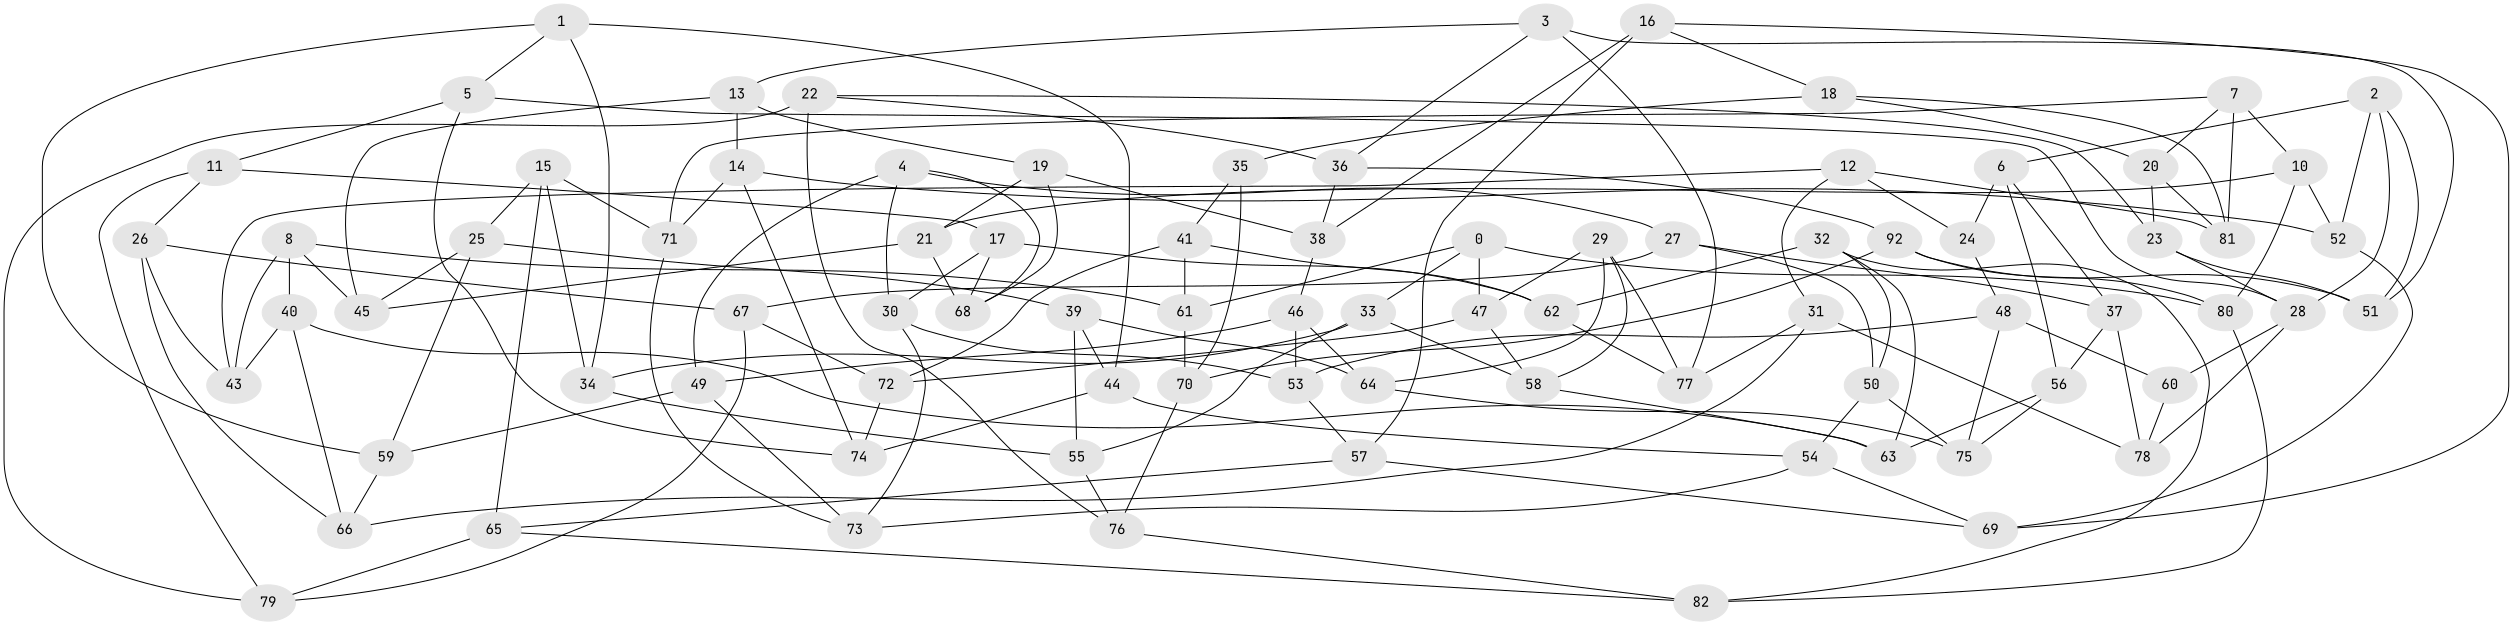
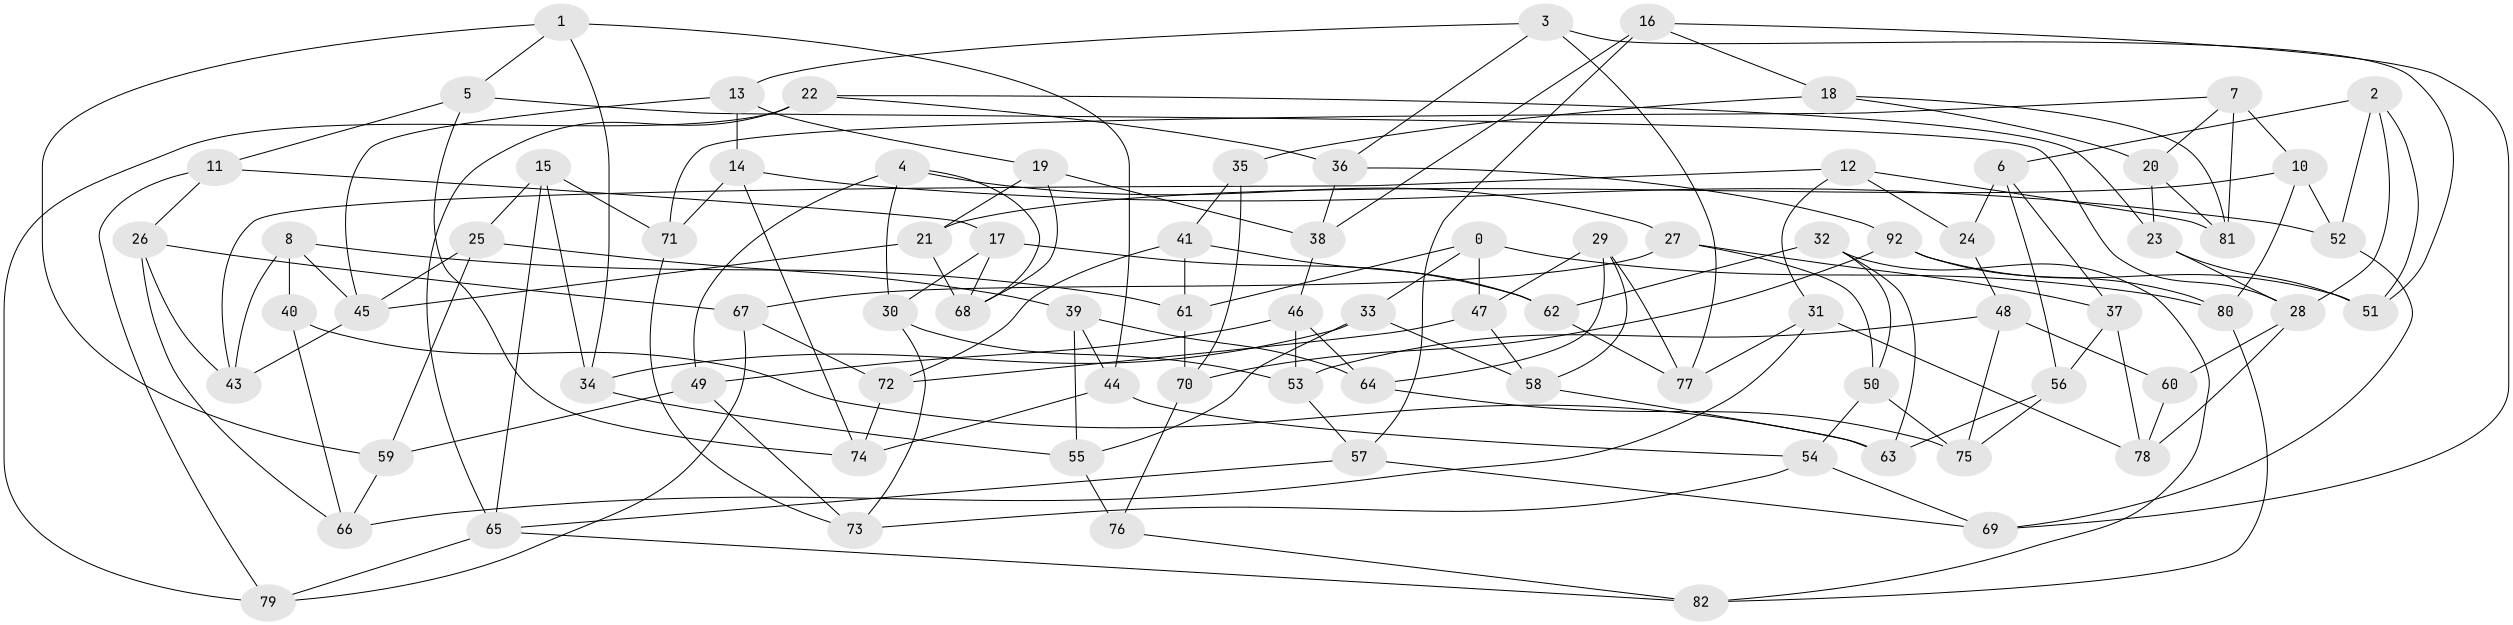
(262, 349) -> (305, 345)
(876, 349) -> (473, 171)
